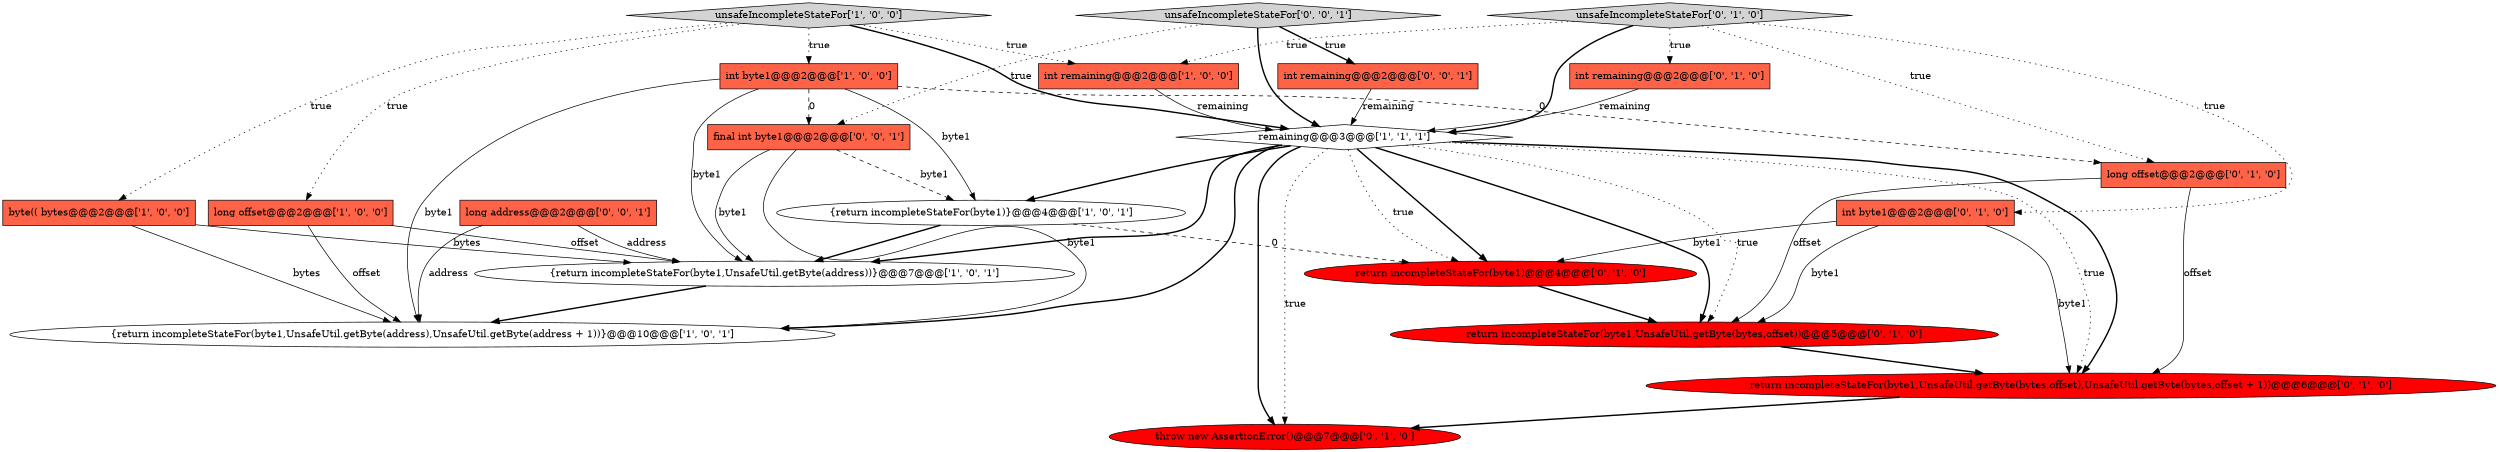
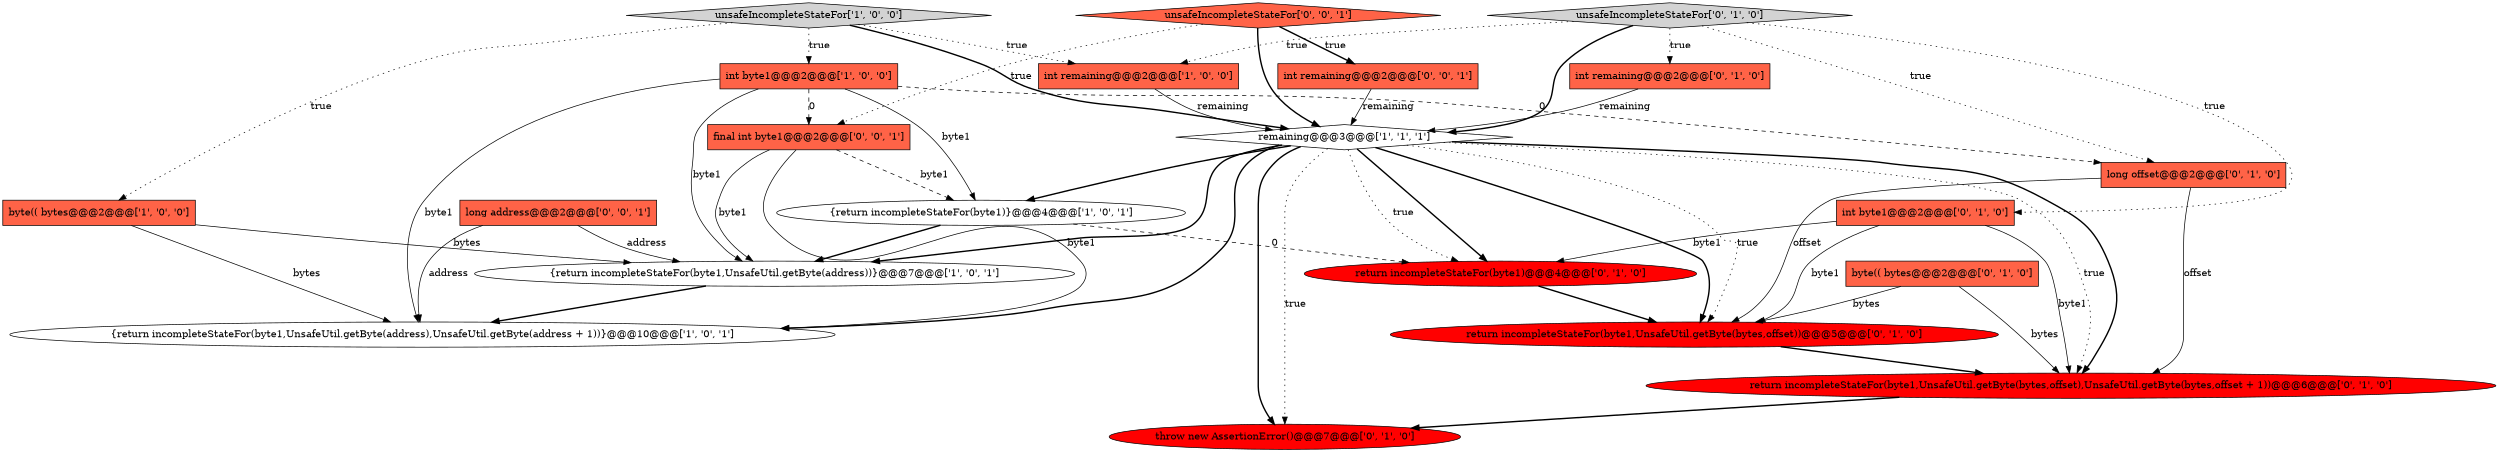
(1258, 15) -> (1258, 15)
(301, 213) -> none
none -> (1942, 274)
